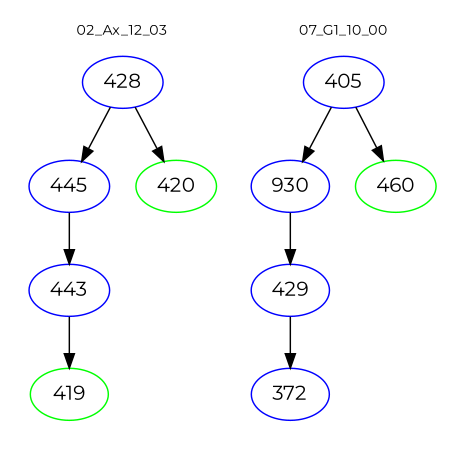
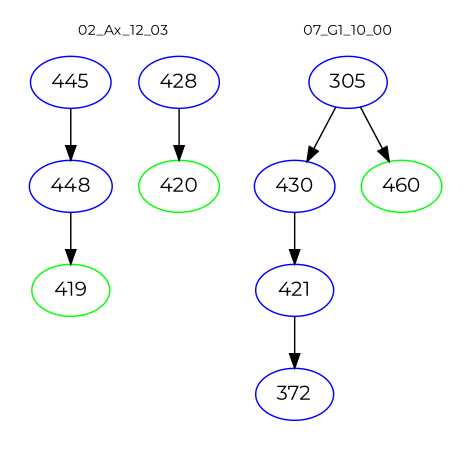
(344, 82) -> (348, 82)
(99, 128) -> none
(290, 186) -> (295, 186)
(69, 290) -> (71, 186)
(290, 290) -> (295, 290)
